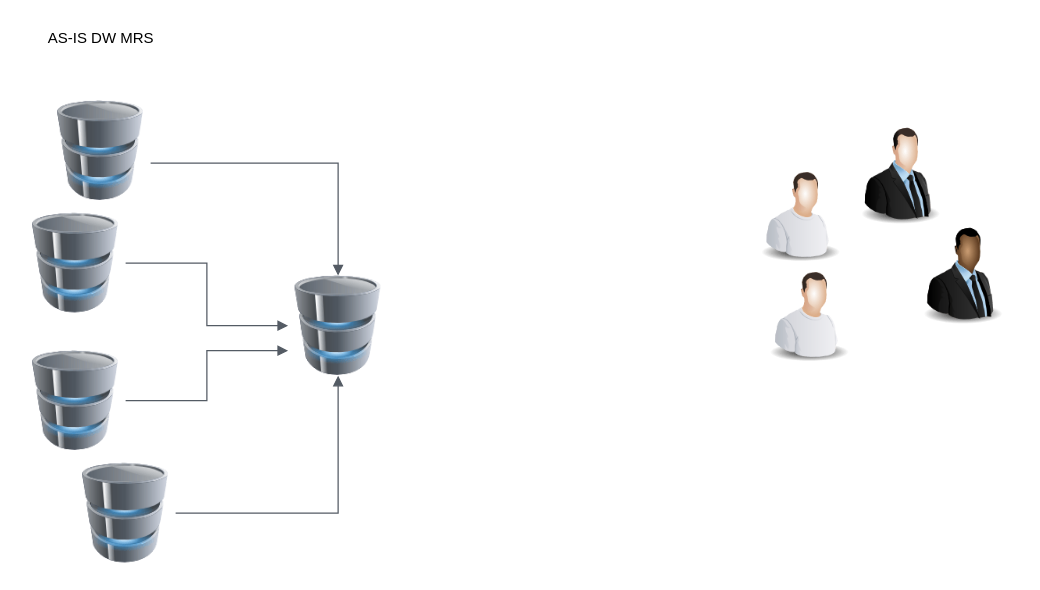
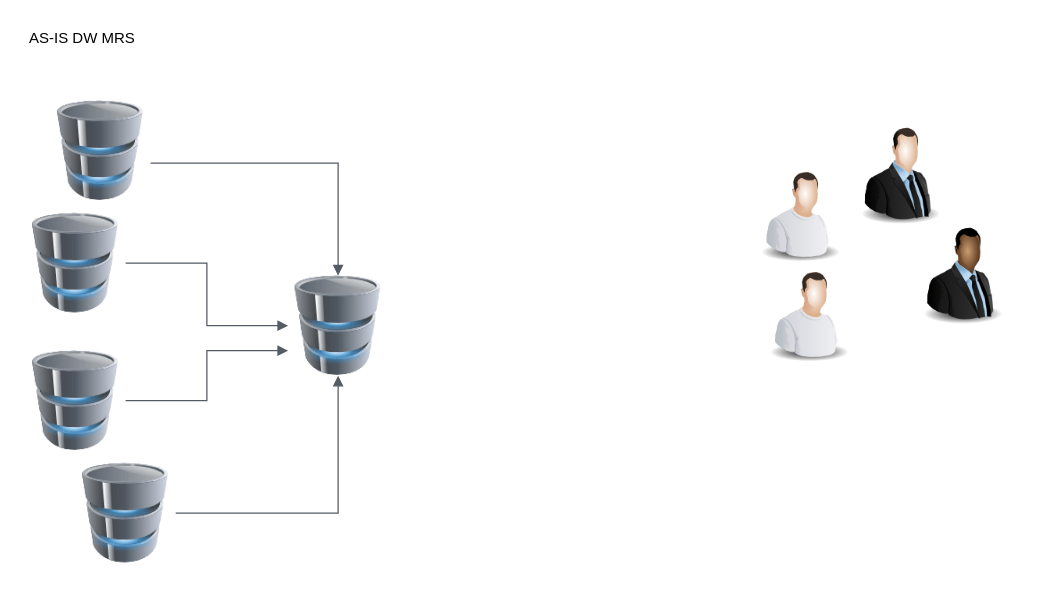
(101, 38) -> (82, 38)
